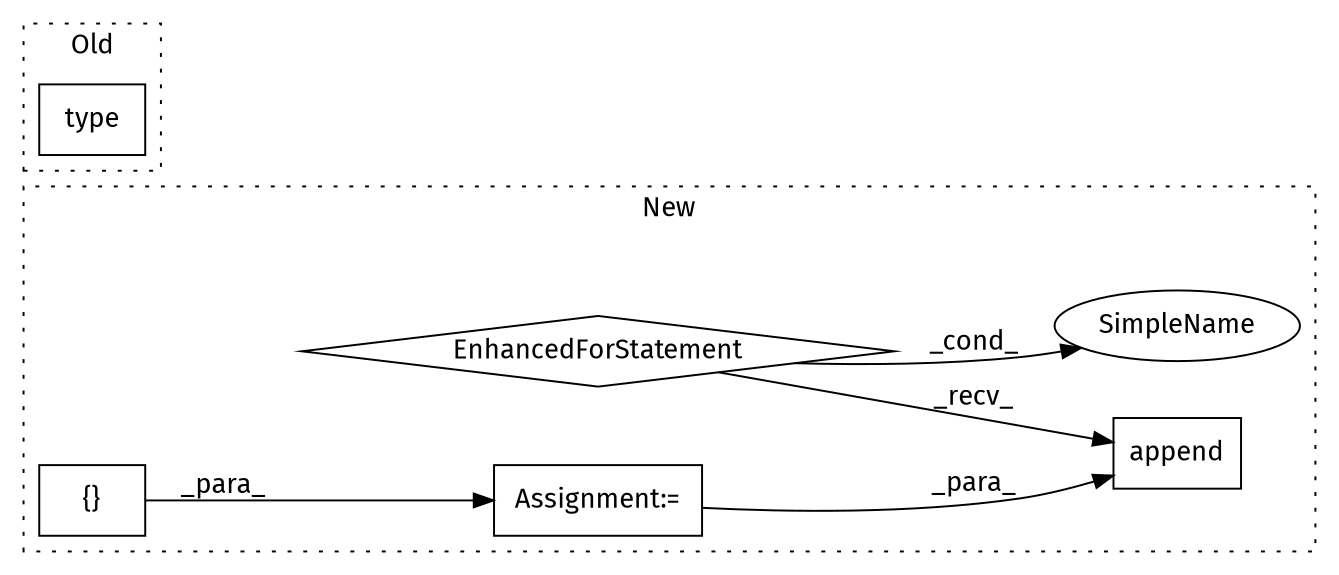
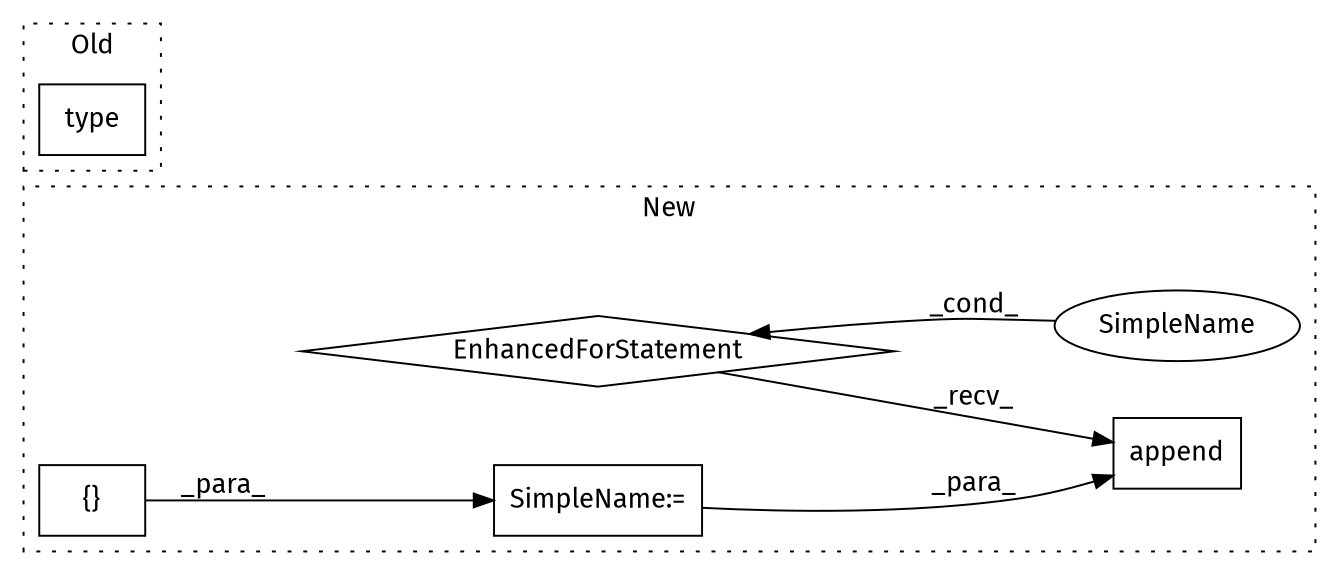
(928, 363) -> (912, 321)
(598, 500) -> (598, 500)
